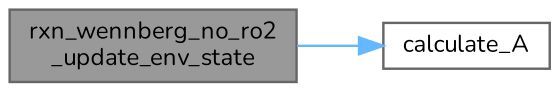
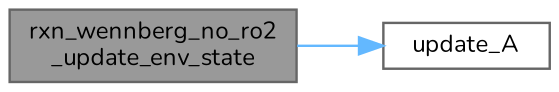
(467, 46) -> (467, 46)
